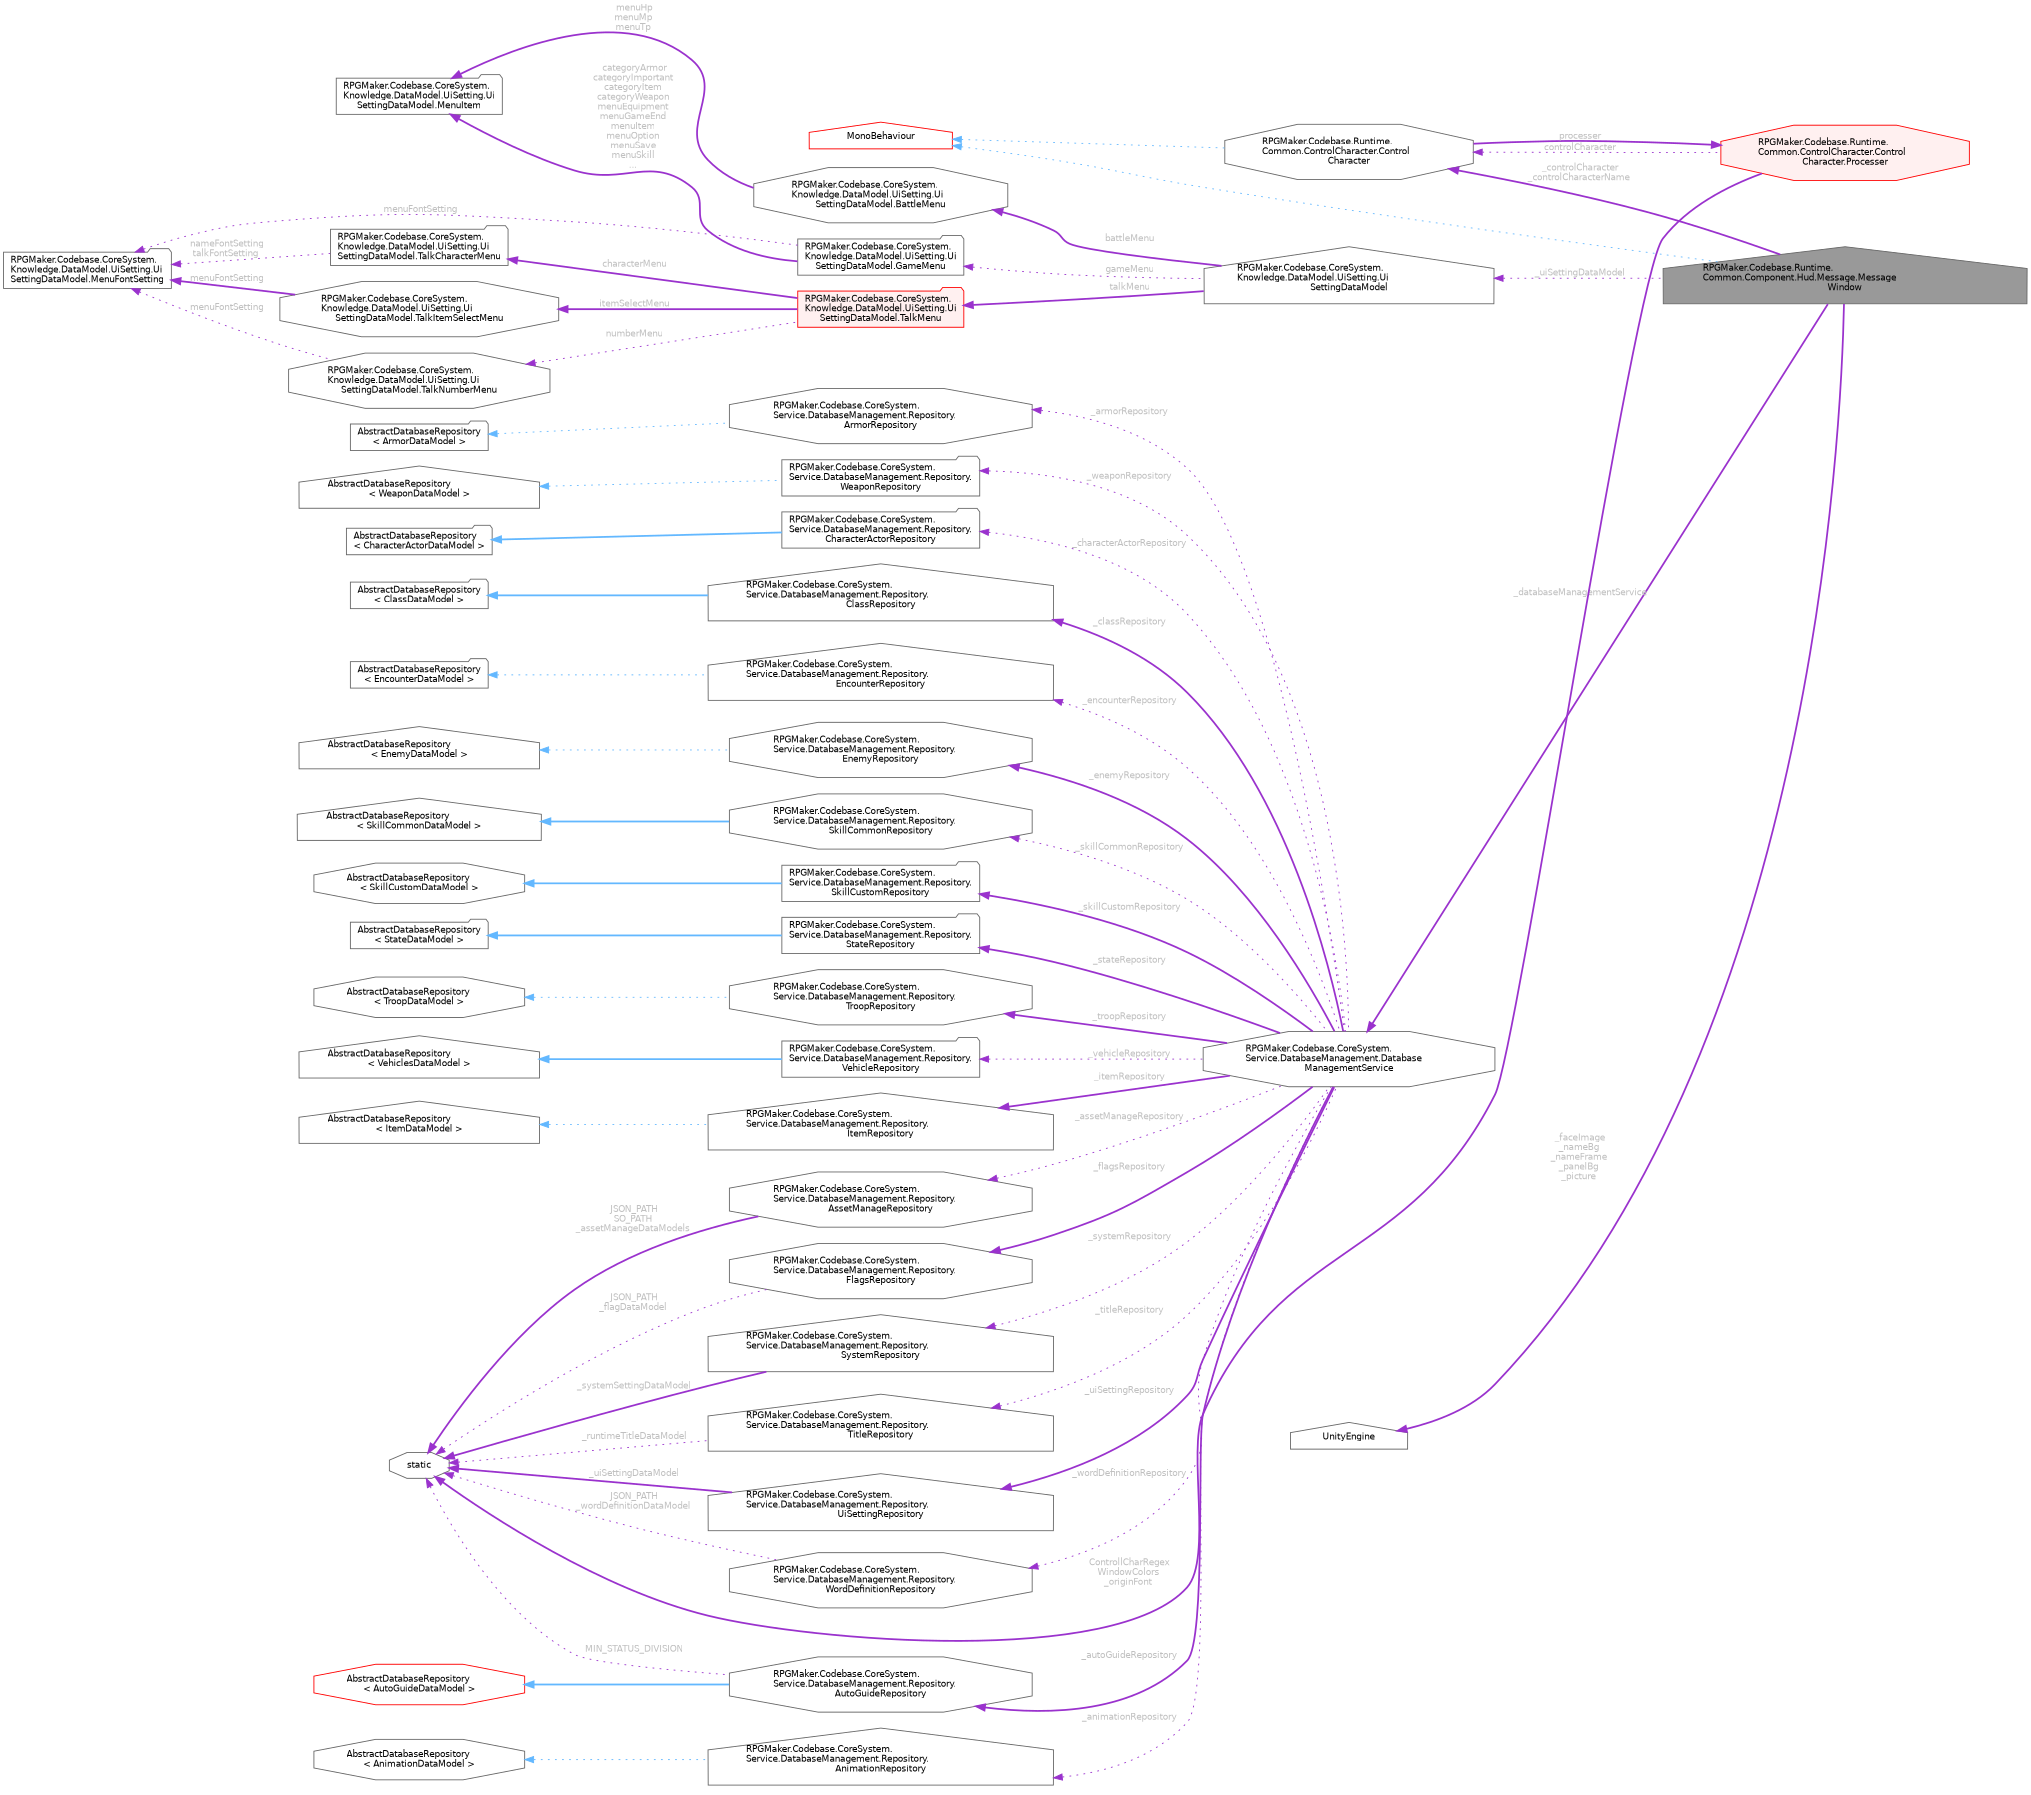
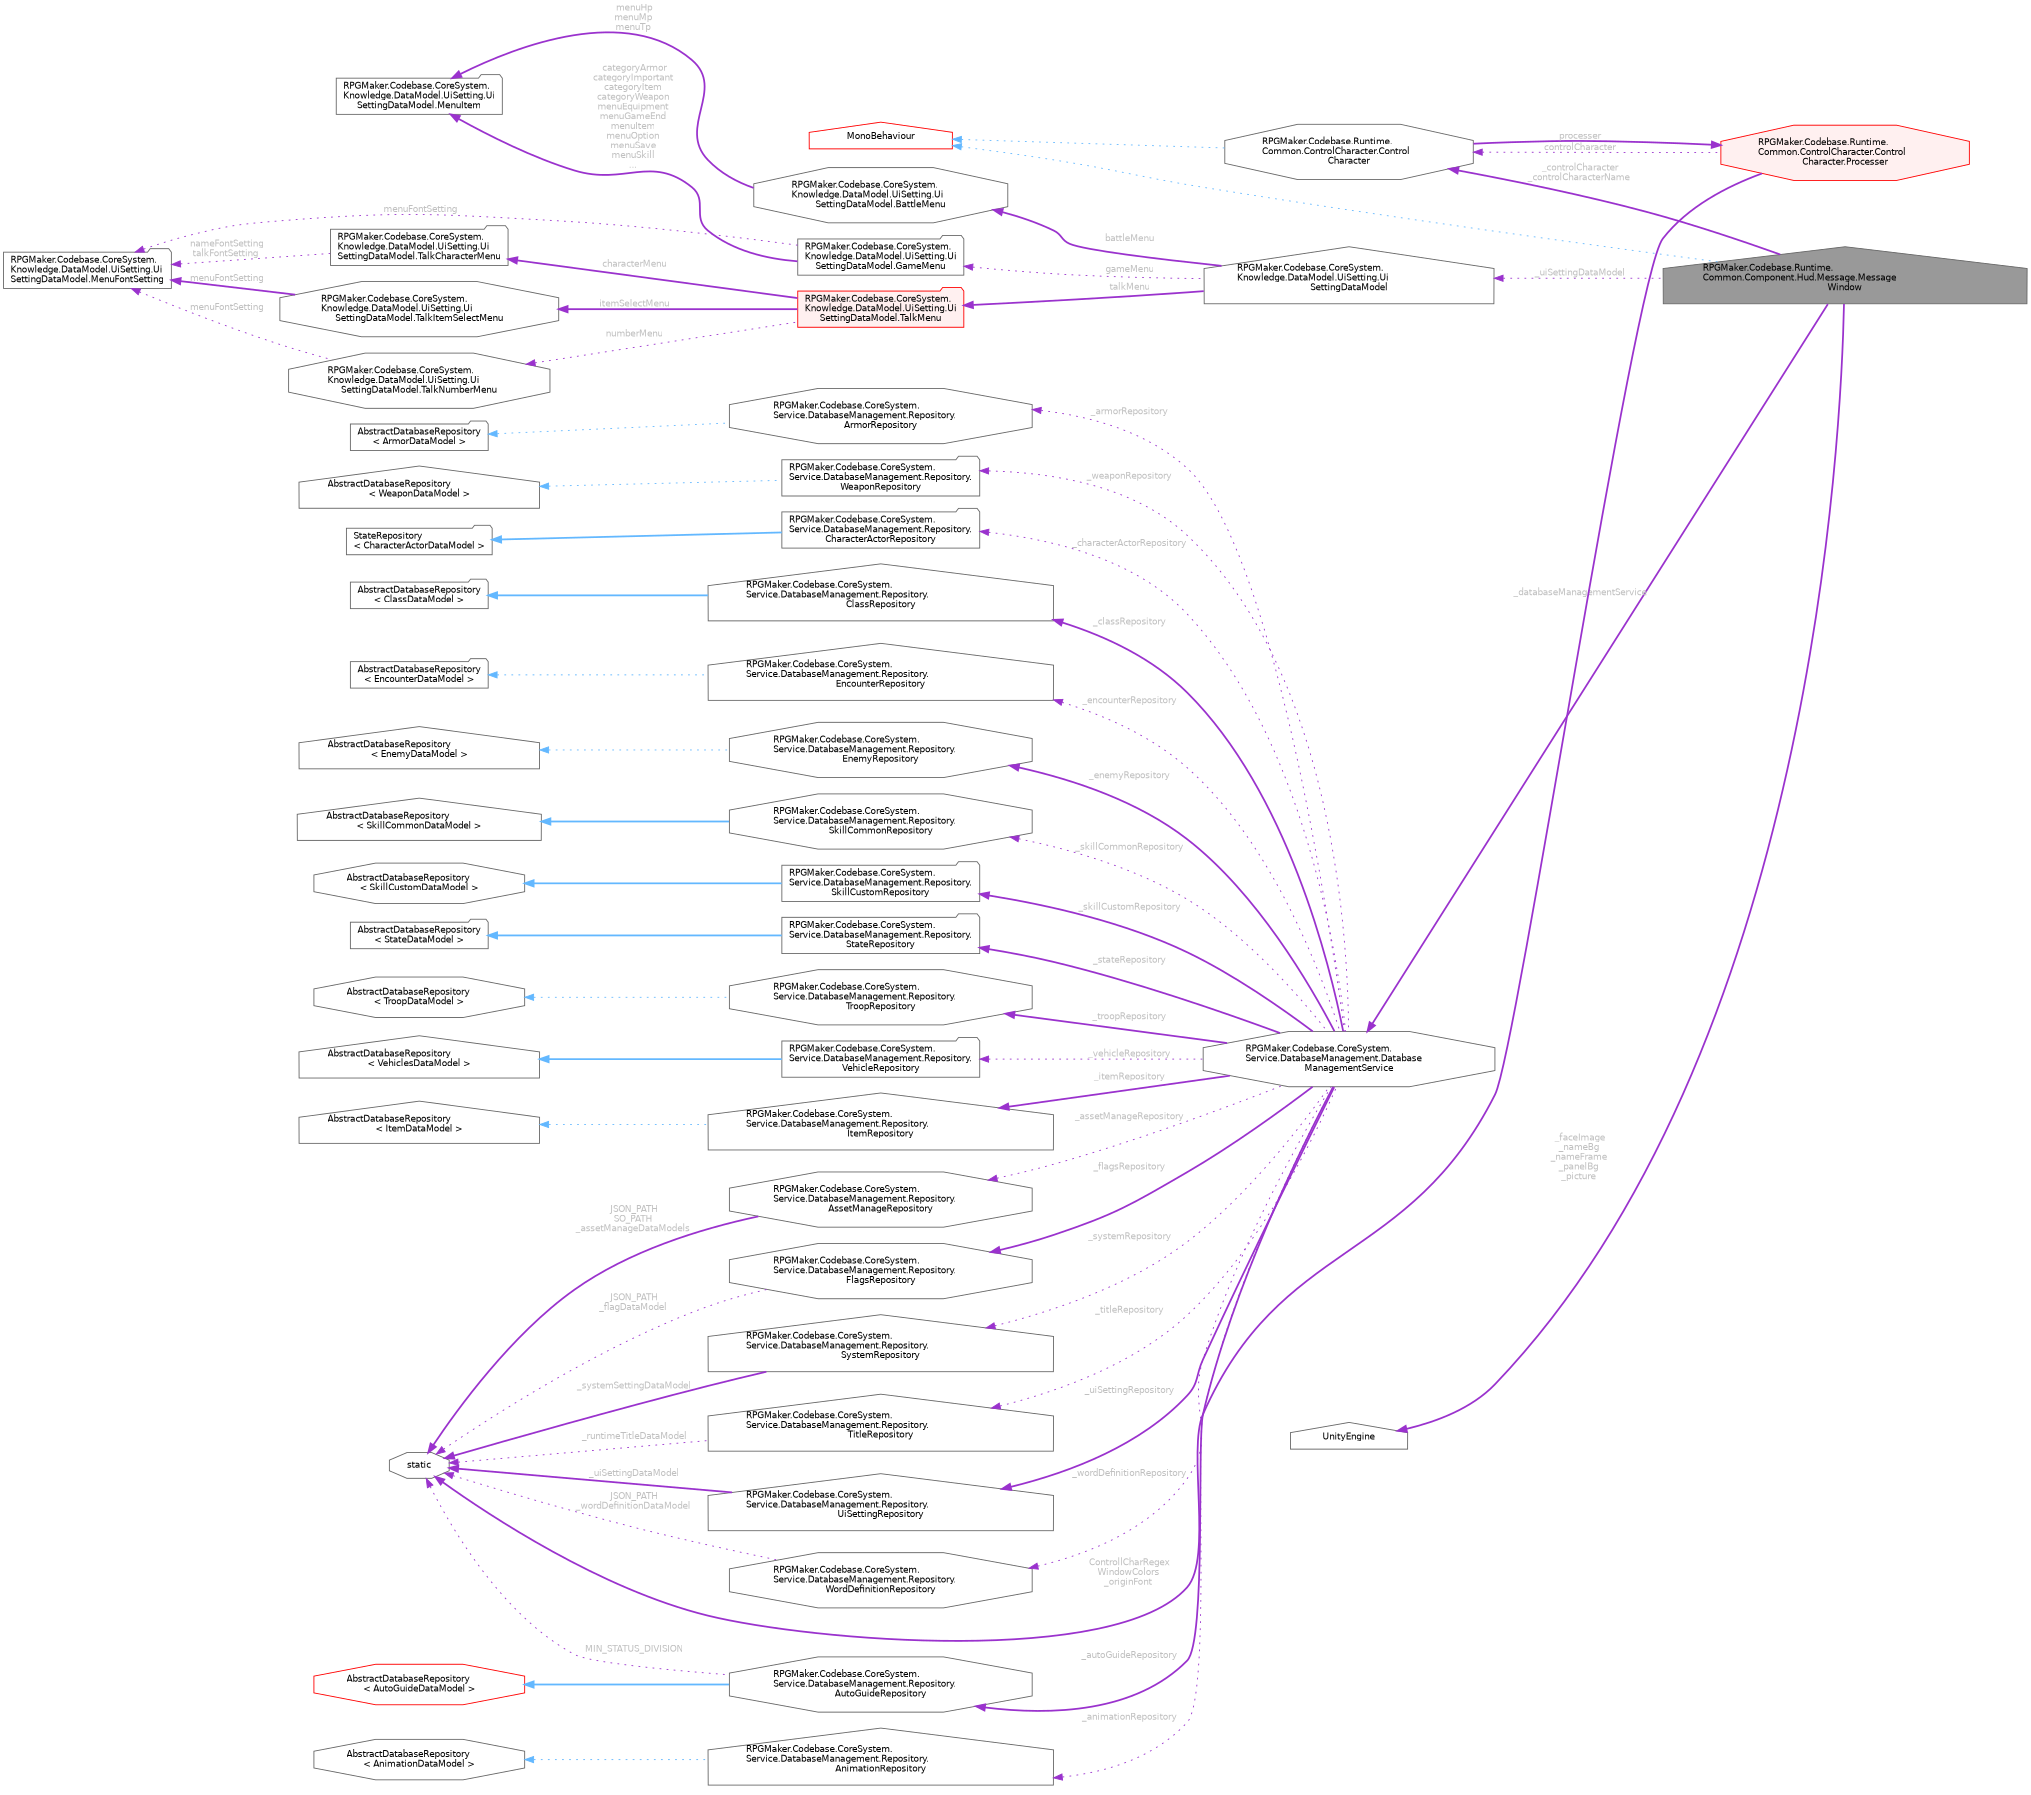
(419, 541) -> (419, 541)
